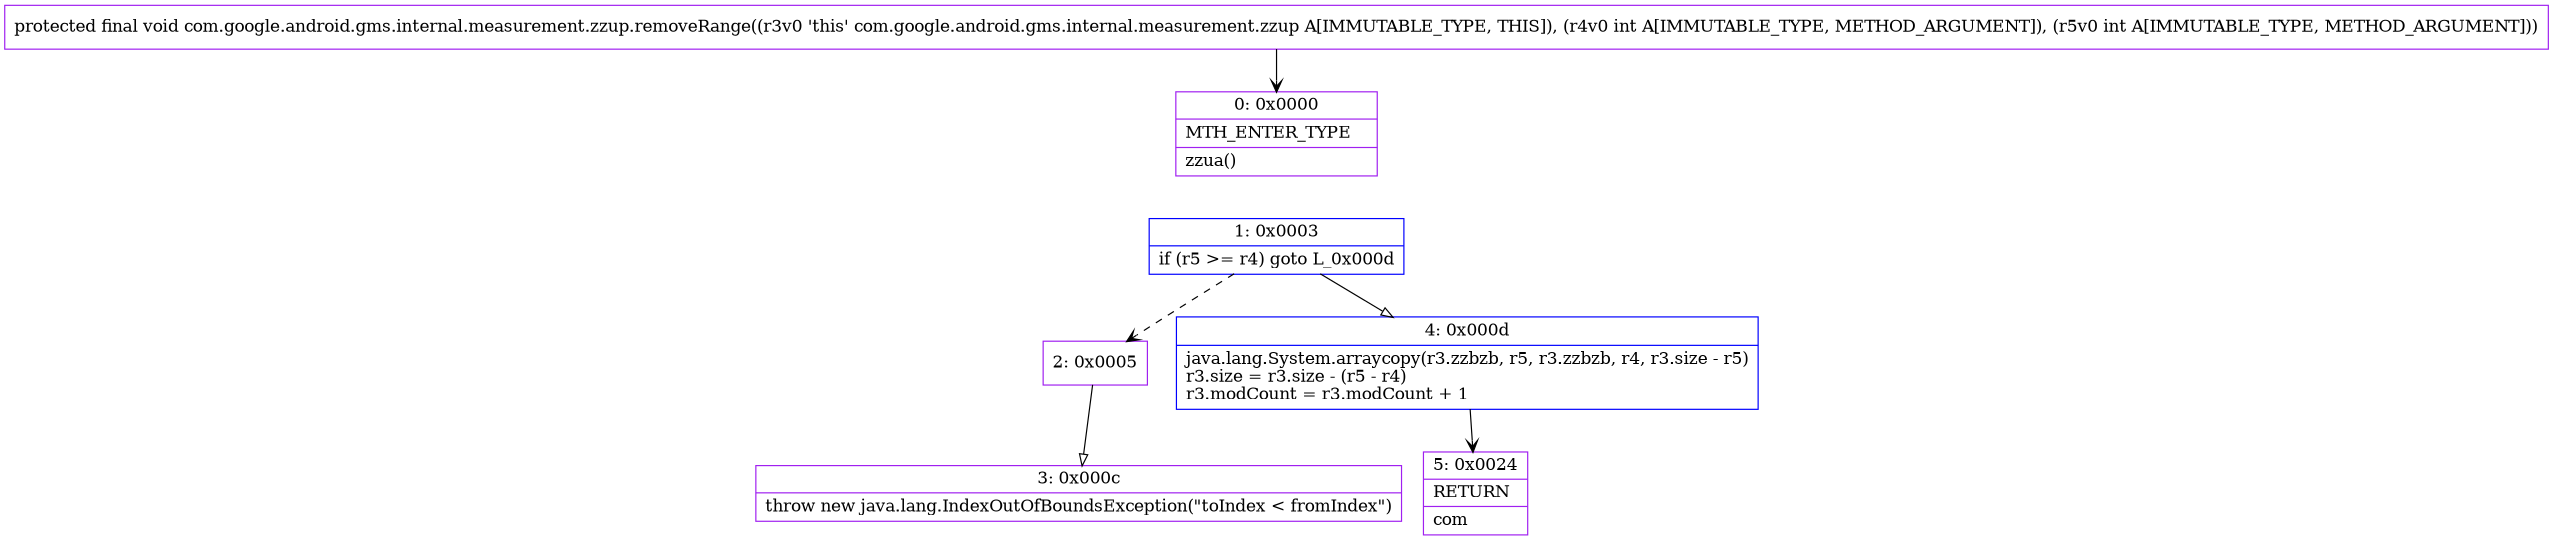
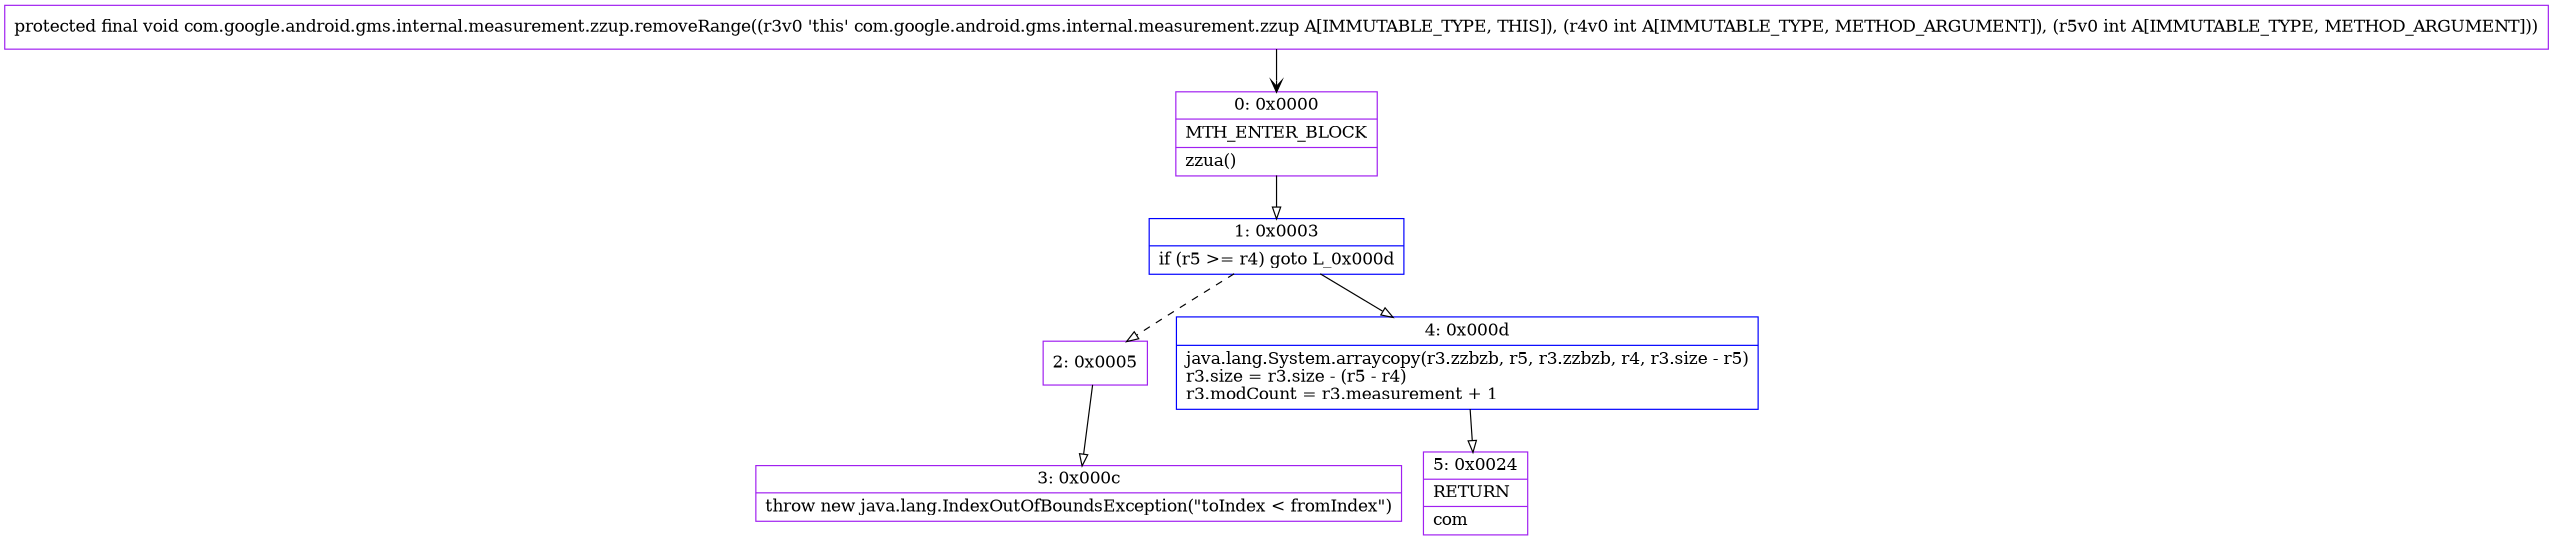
(1268, 133) -> (1277, 133)
none -> (1277, 191)
(1185, 304) -> (1185, 304)
(1327, 395) -> (1342, 395)
(1471, 425) -> (1471, 425)
